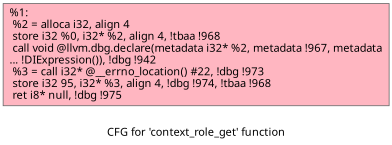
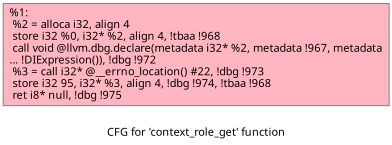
(83, 60) -> (83, 60)
